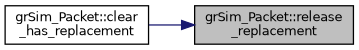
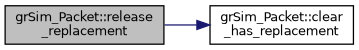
(165, 25) -> (181, 25)
